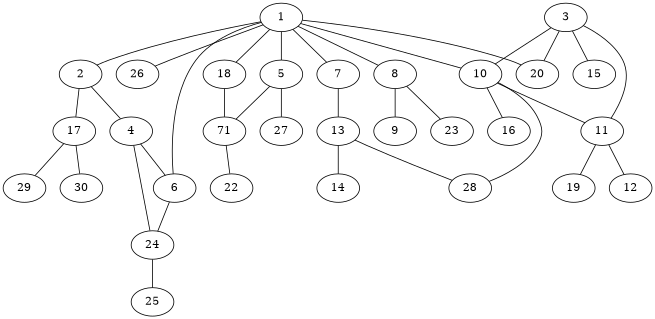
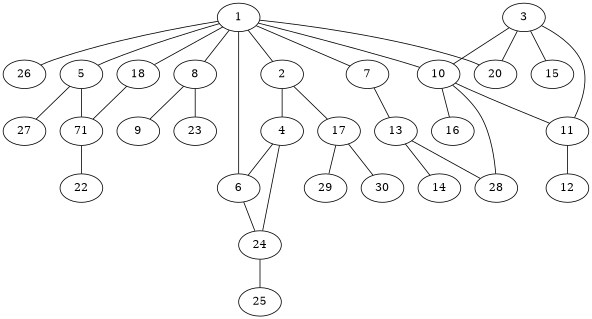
(574, 188) -> none
